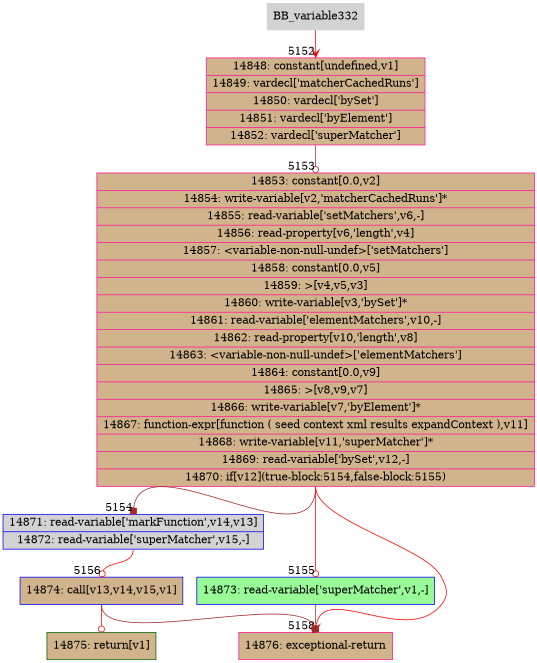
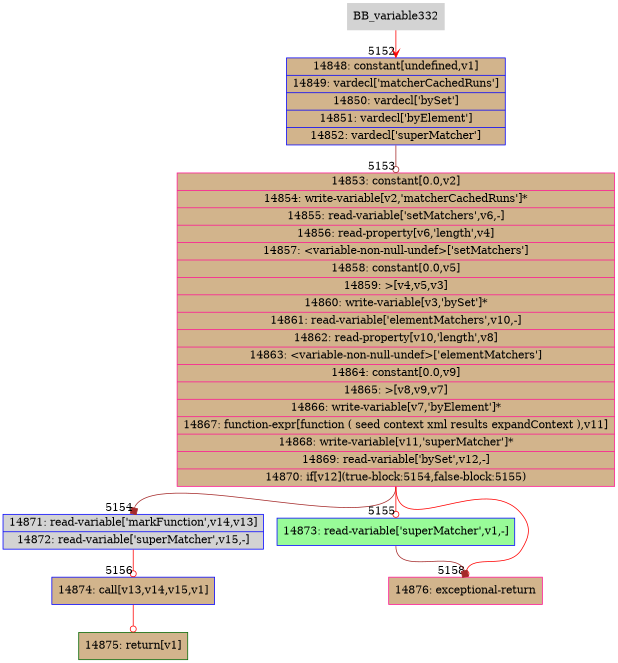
(316, 101) -> (396, 101)
(443, 581) -> (504, 502)
(205, 619) -> none
